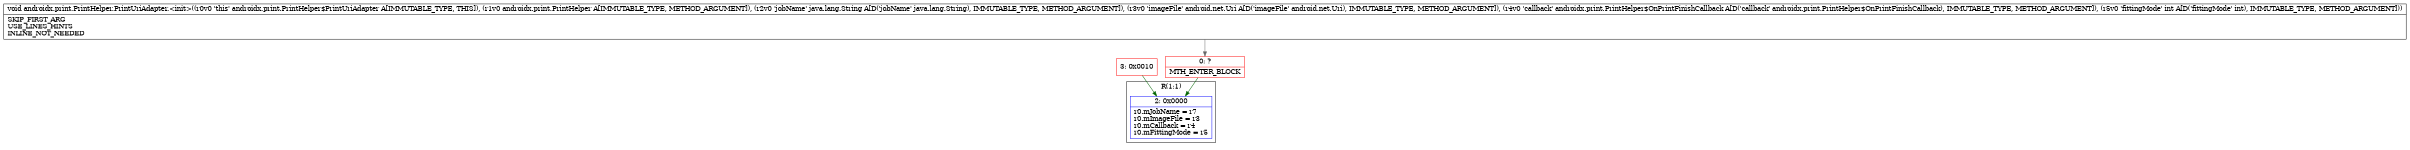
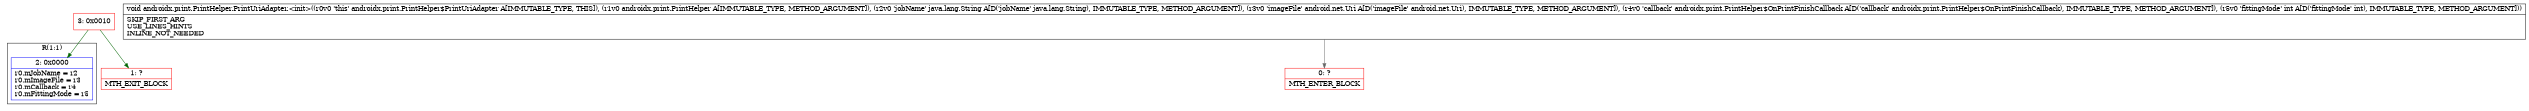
none -> (136, 79)
(1193, 85) -> none
(1166, 112) -> (46, 74)
